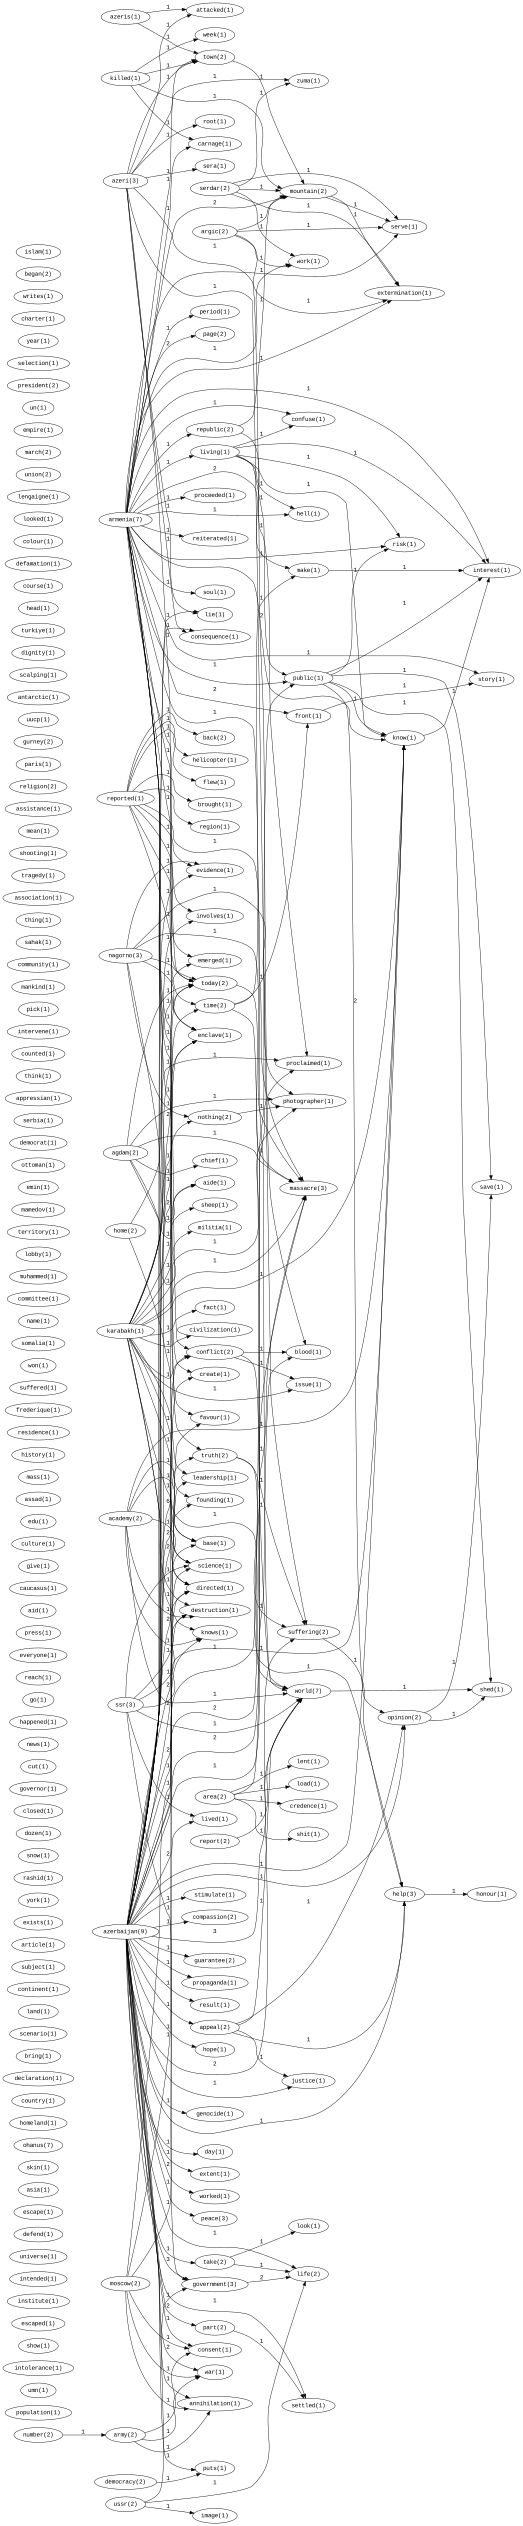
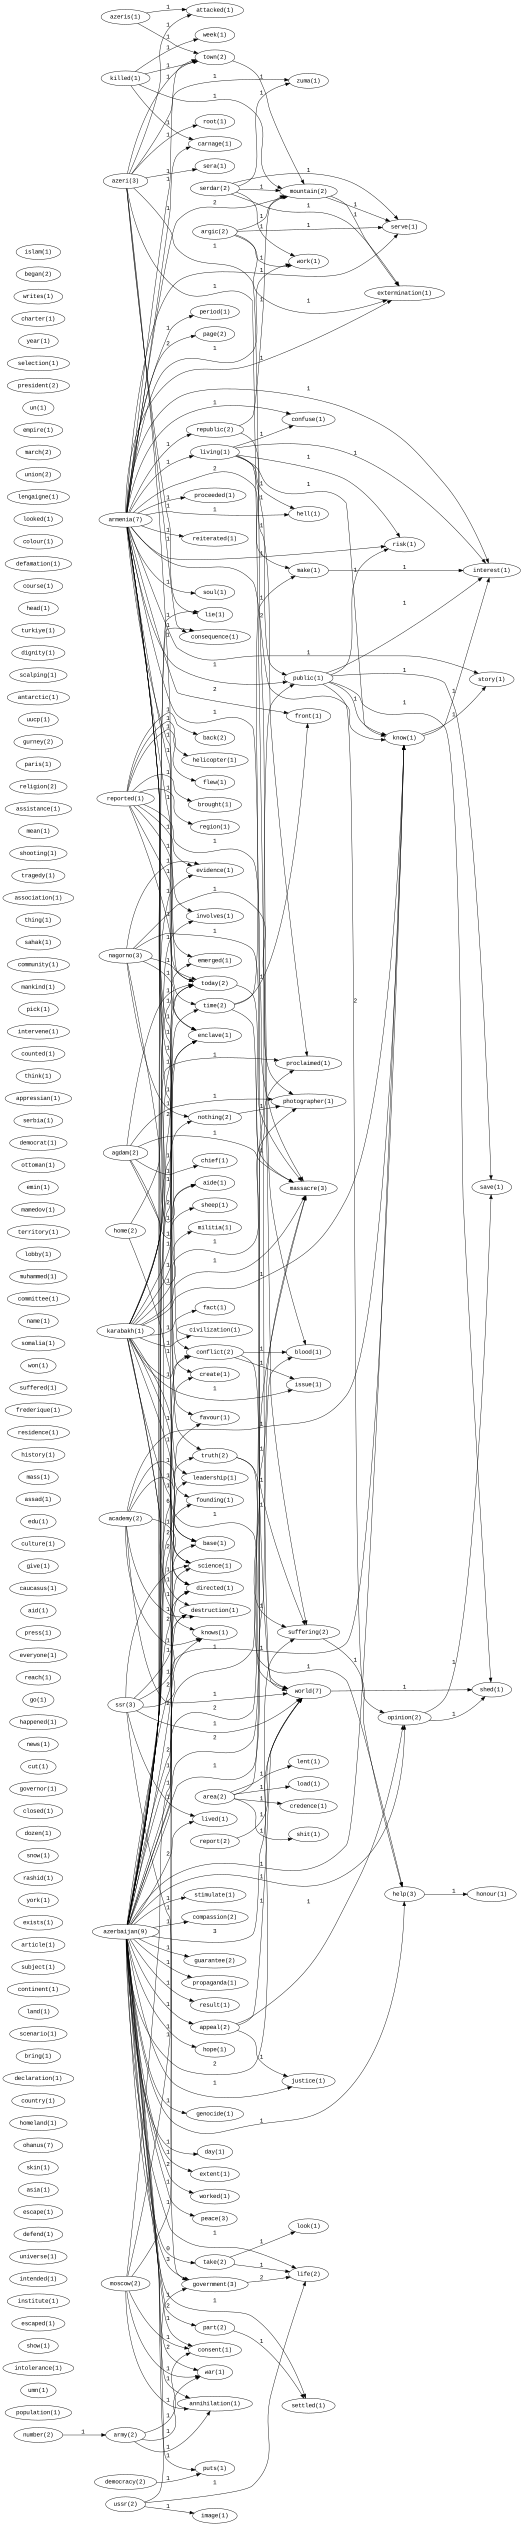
(395, 694) -> (454, 718)
(364, 2033) -> none
(168, 2249) -> (168, 2249)
